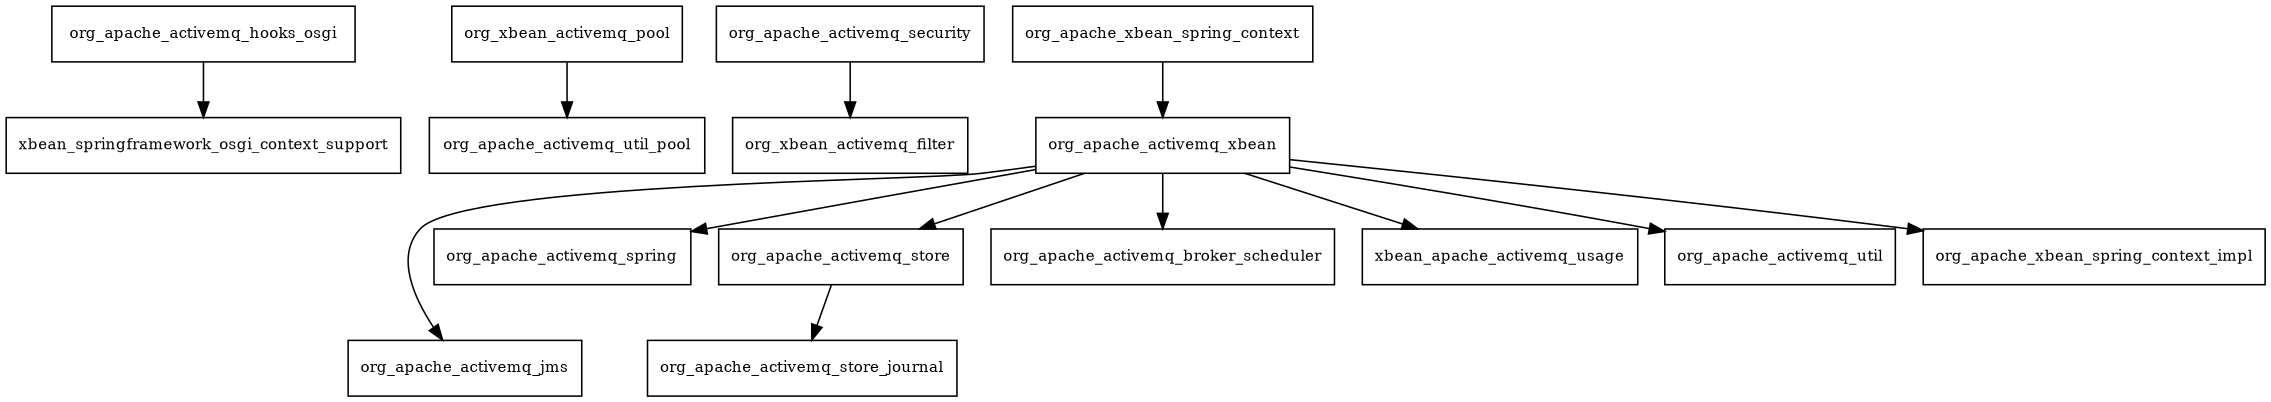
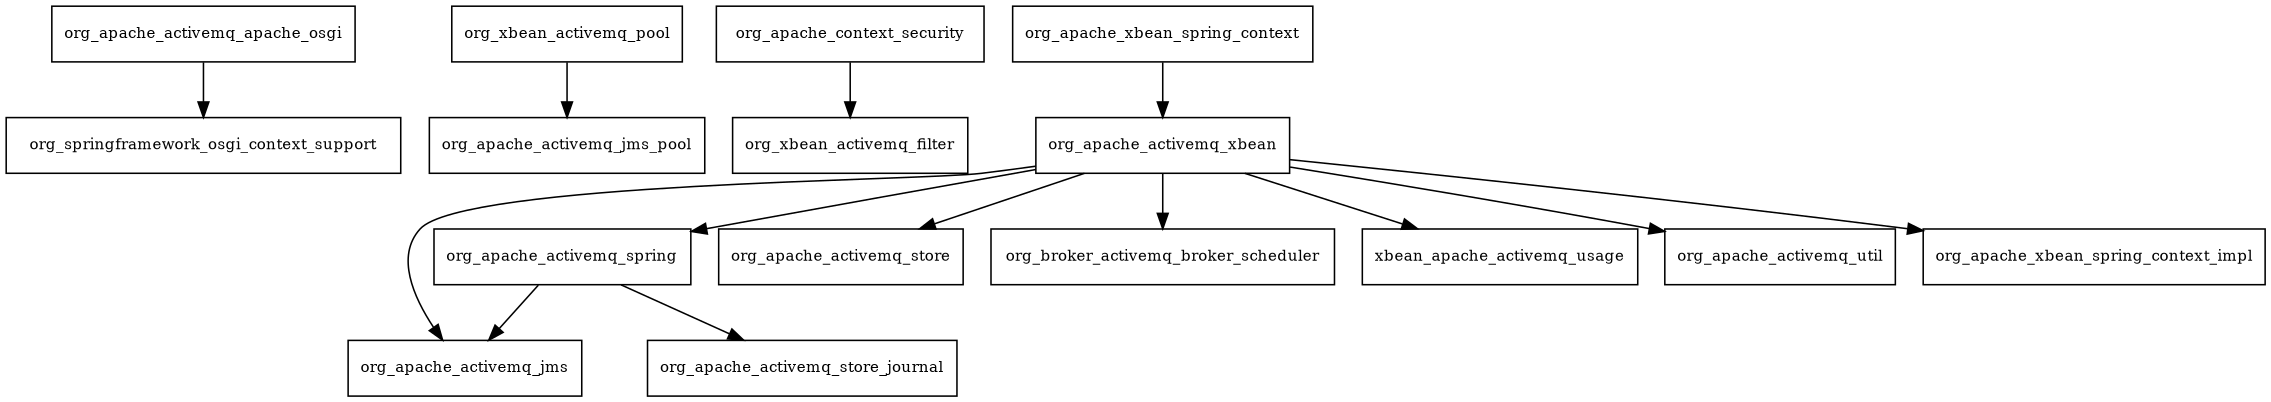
(203, 34) -> (203, 34)
(850, 34) -> (850, 34)
(203, 145) -> (203, 145)
(567, 145) -> (567, 145)
(1163, 257) -> (1163, 257)
(824, 305) -> (675, 309)
none -> (519, 307)
